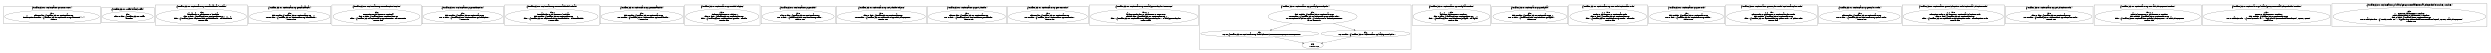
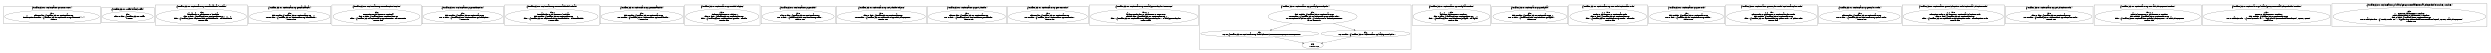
(128, 17) -> (128, 17)
